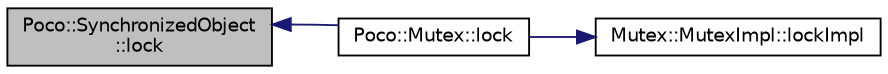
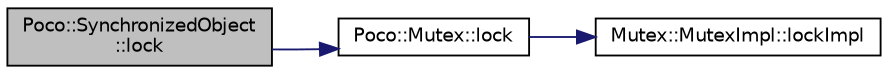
(315, 25) -> (296, 49)
